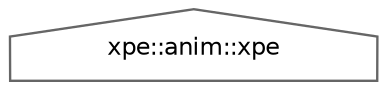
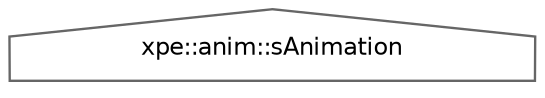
(194, 49) -> (272, 49)
